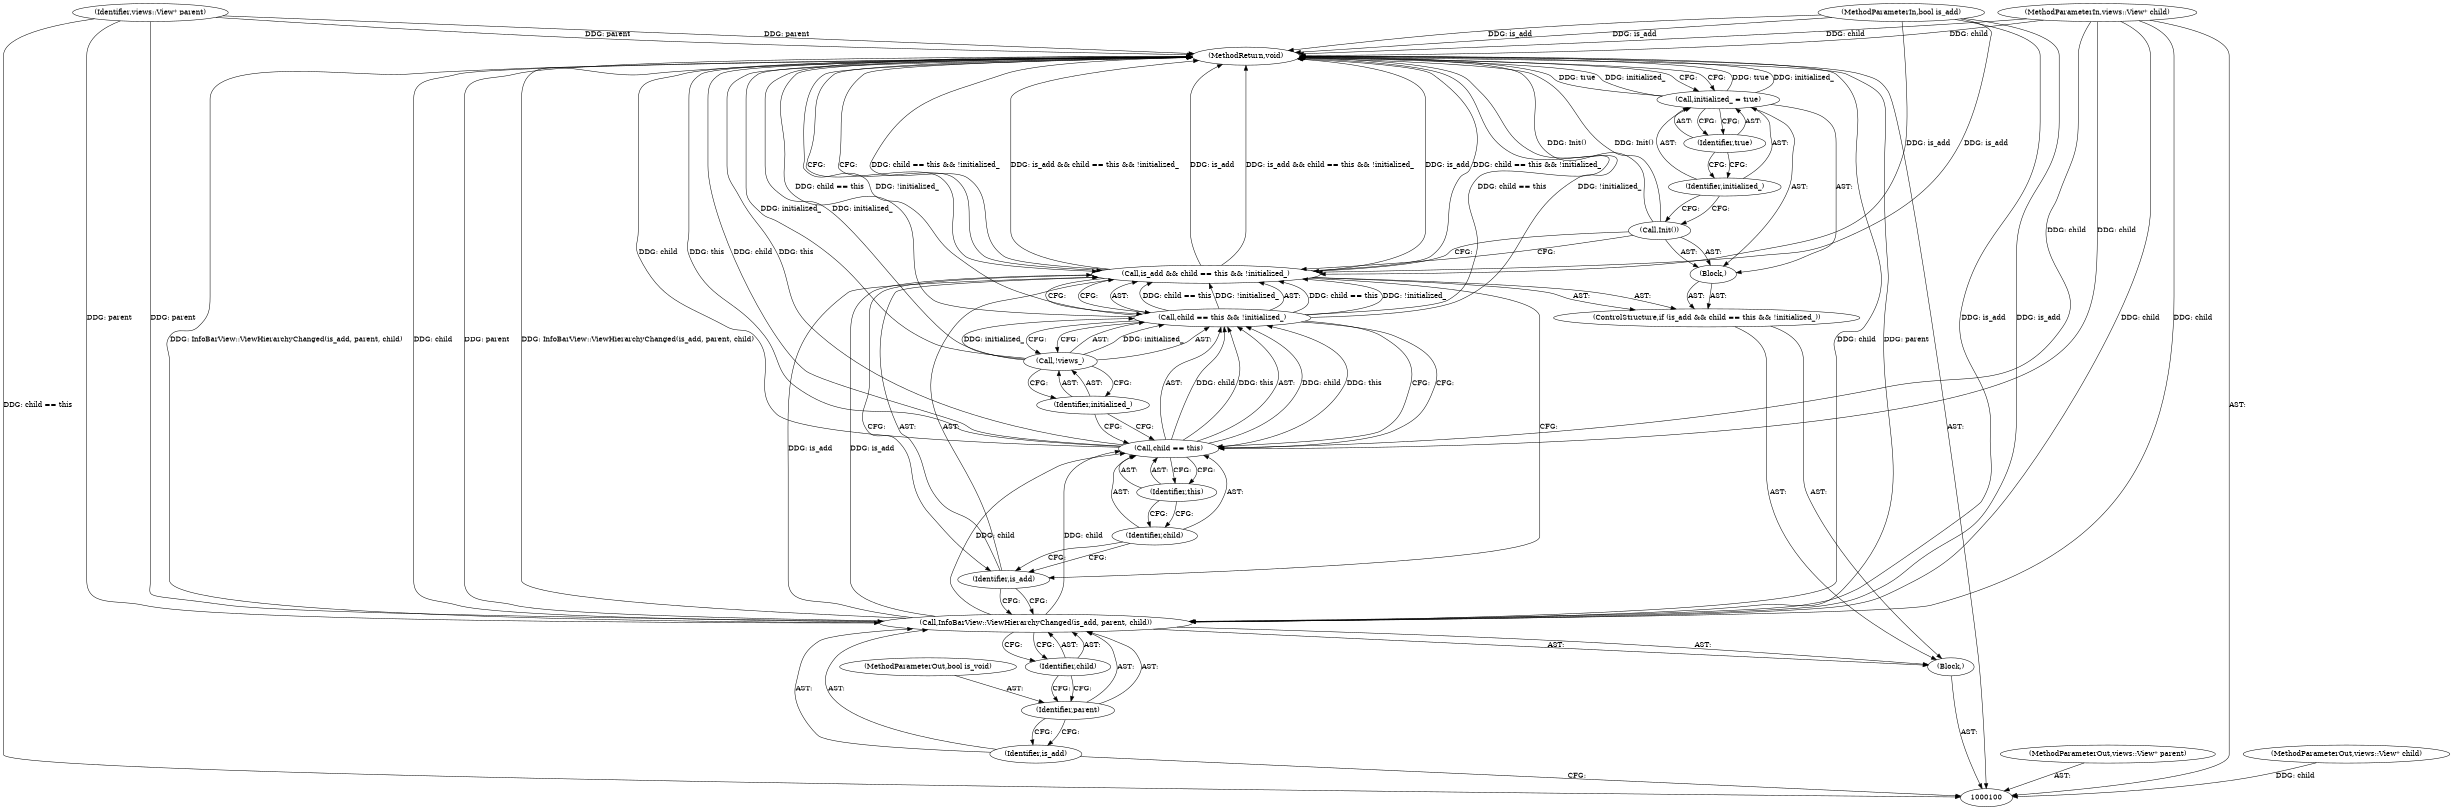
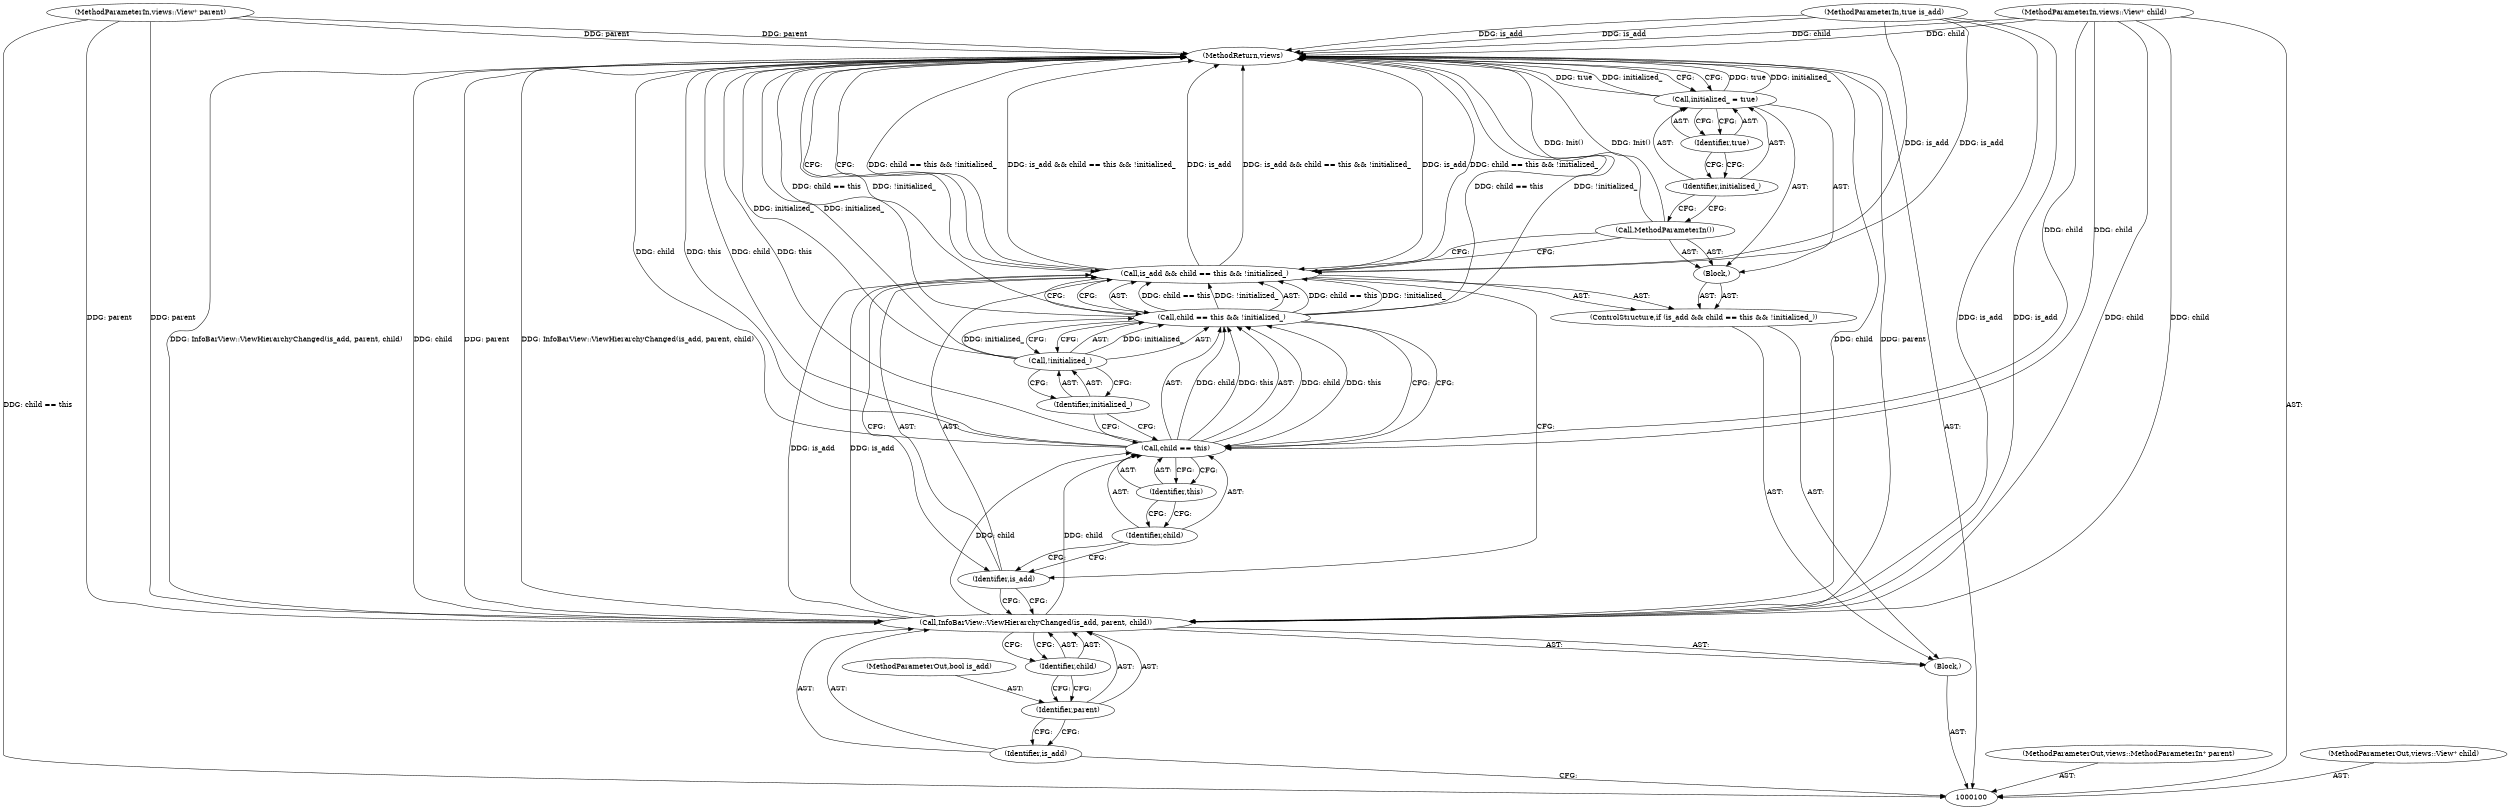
(150, 13) -> (150, 13)
(1901, 13) -> (1884, 13)
(1246, 56) -> (1243, 56)
(1660, 231) -> (1665, 231)
(1060, 362) -> (1060, 362)
(928, 667) -> (929, 667)
(2108, 754) -> (2129, 754)
(2295, 776) -> (2342, 776)
